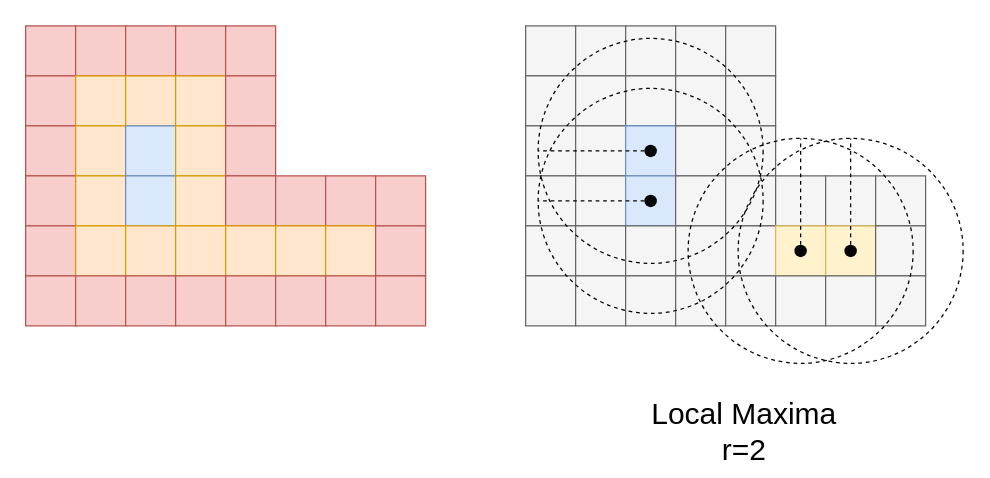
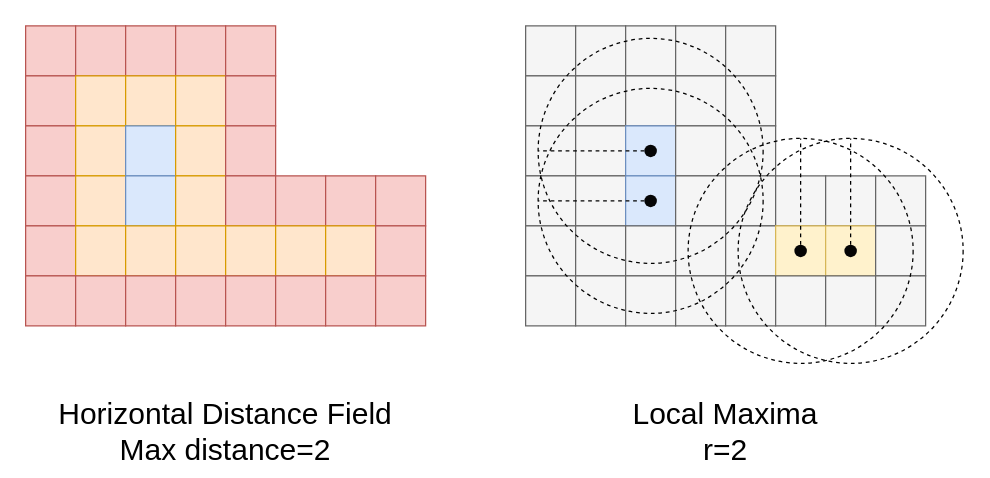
none -> (226, 432)
(744, 432) -> (726, 432)
